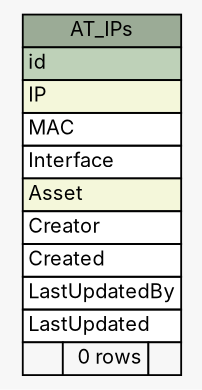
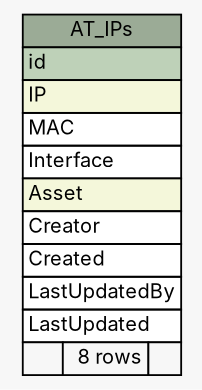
(110, 358) -> (110, 358)
